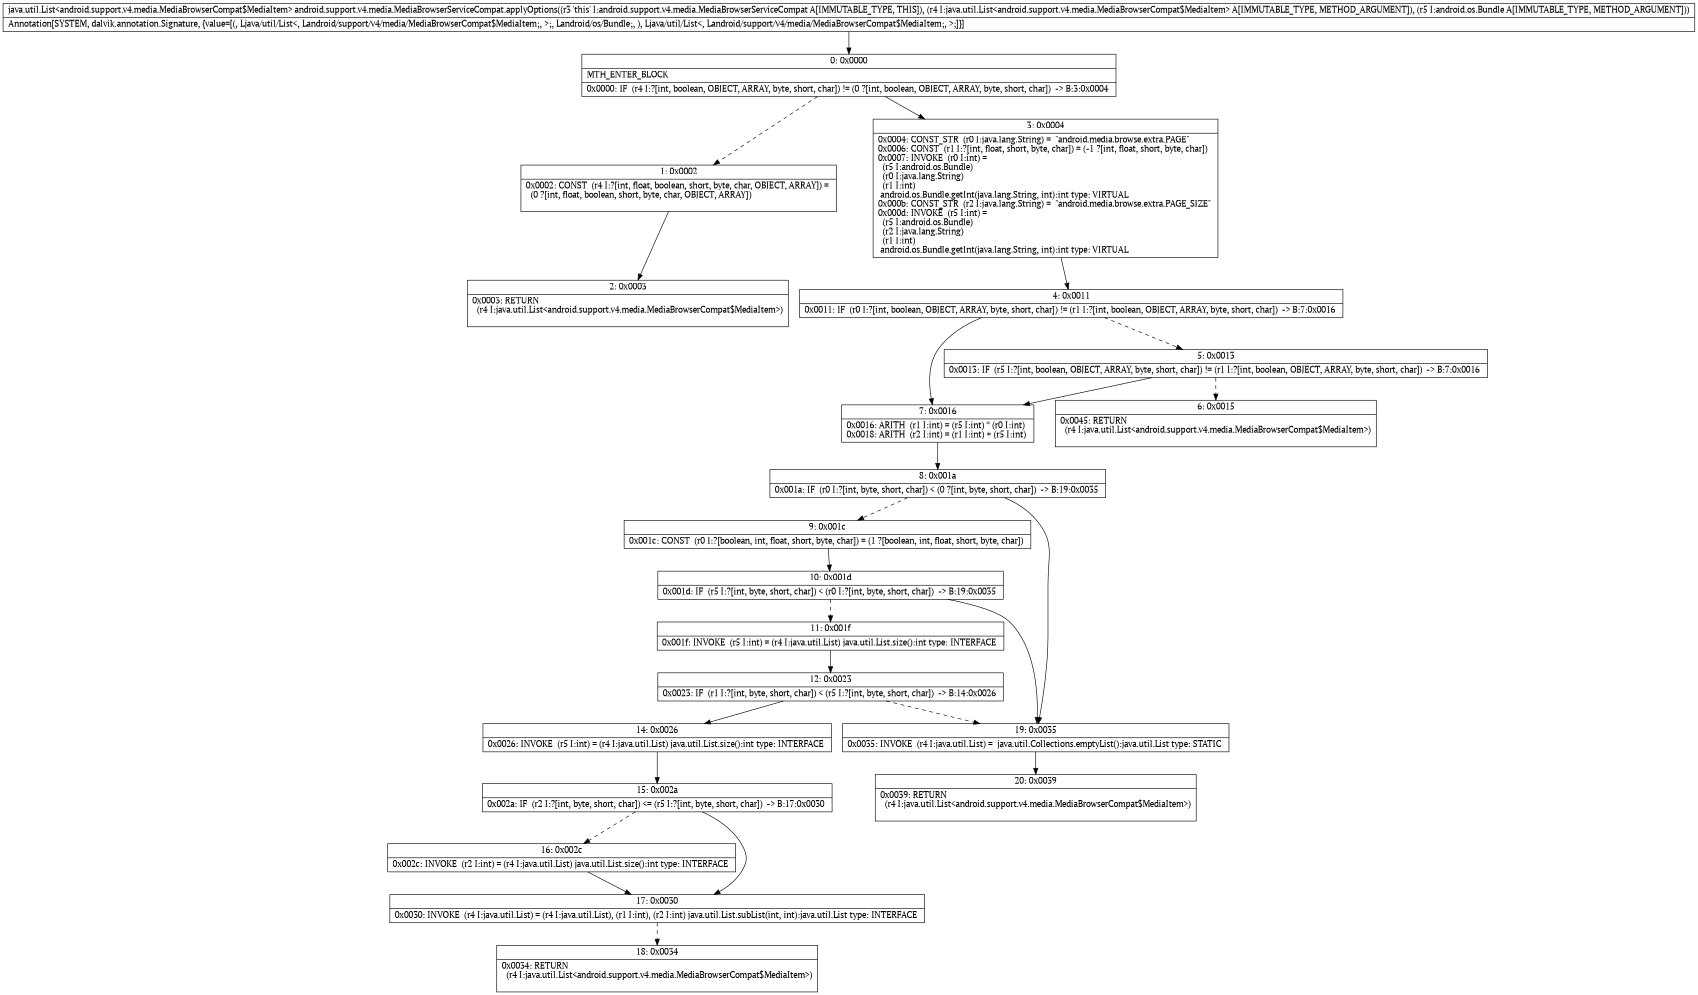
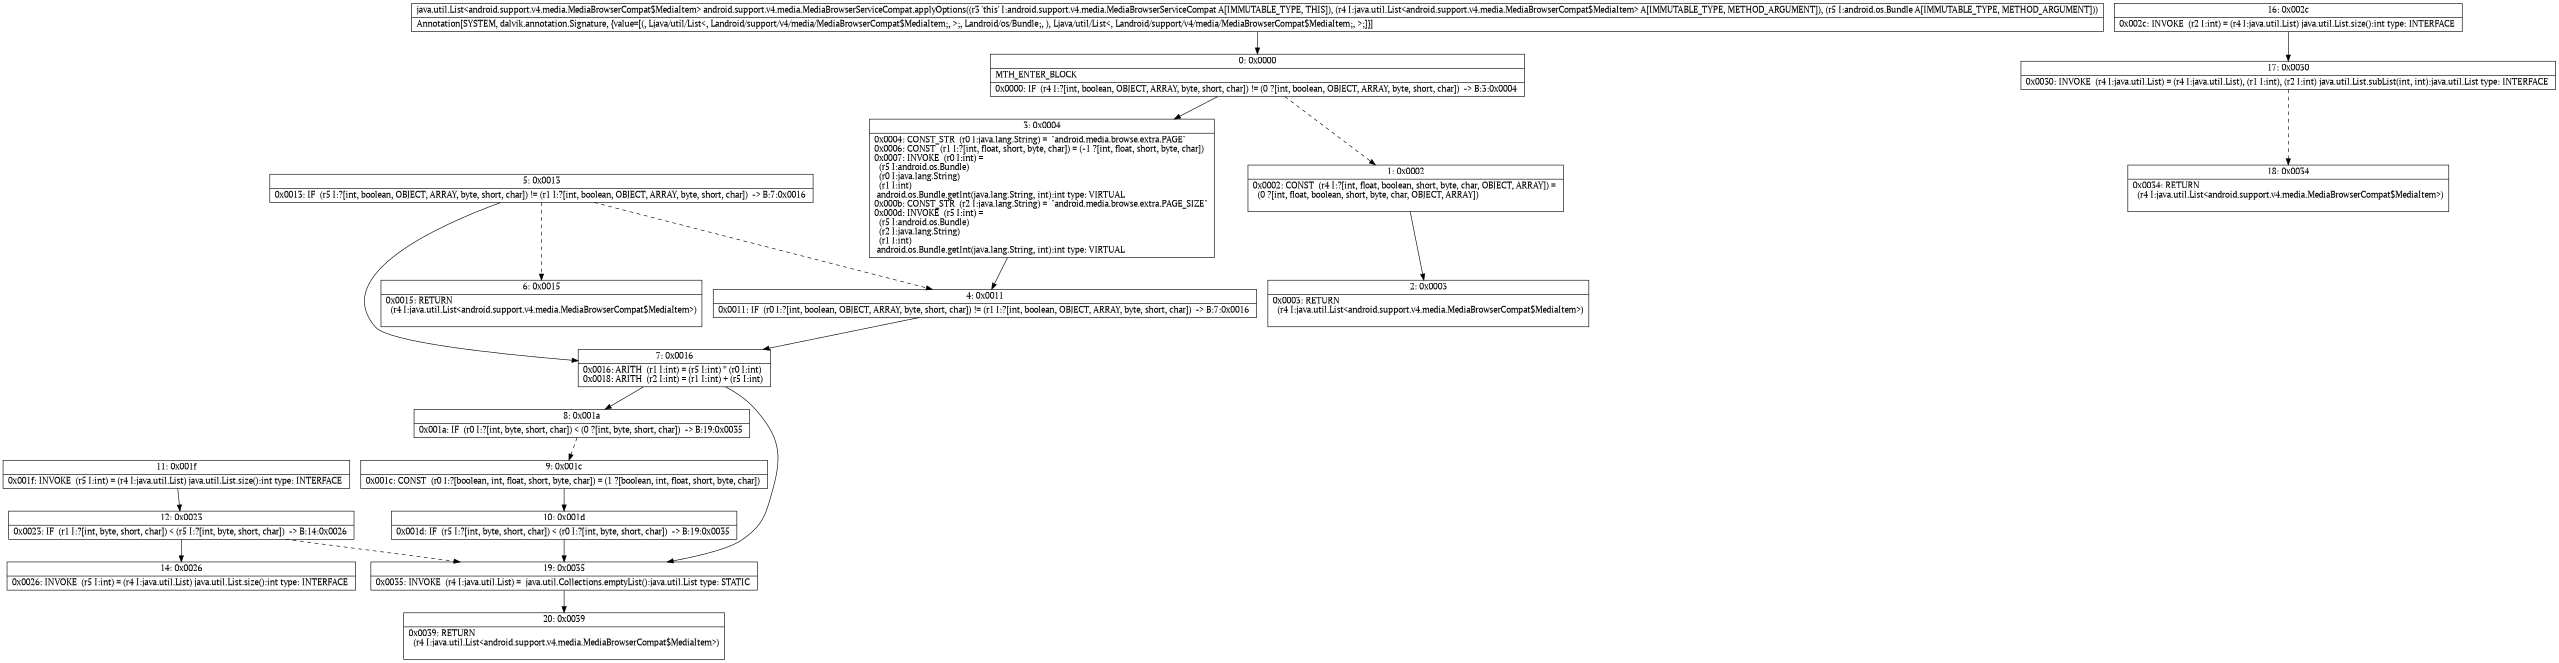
(1141, 332) -> (760, 245)
(1096, 421) -> (422, 301)
(1048, 598) -> (772, 494)
(831, 608) -> none
(657, 798) -> none
